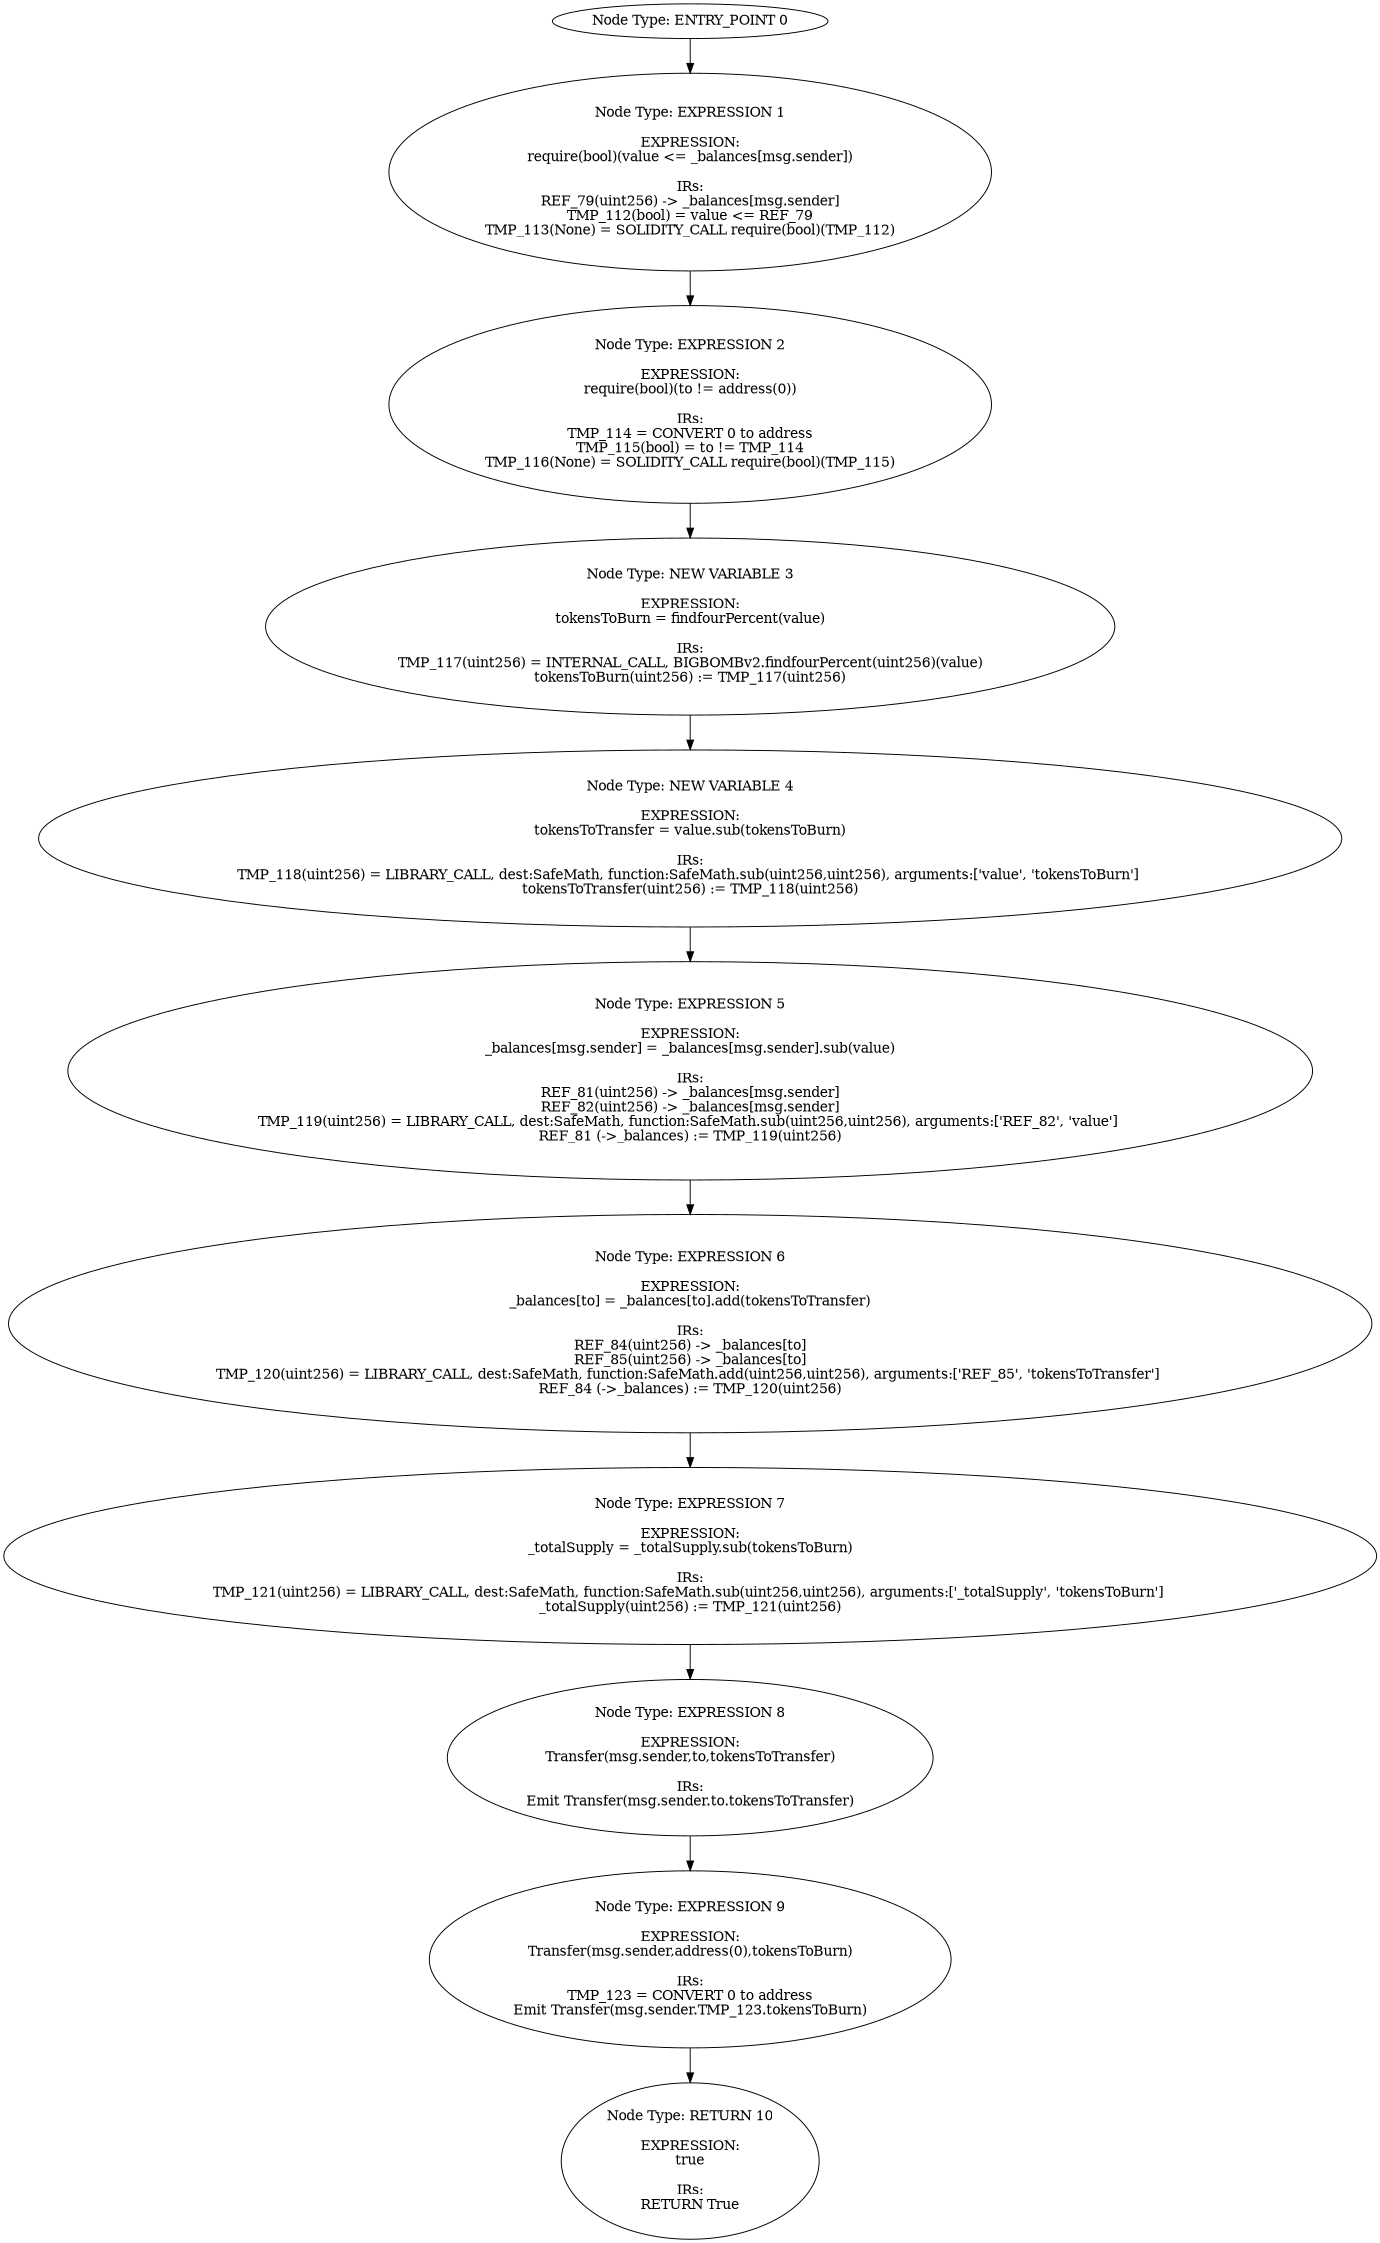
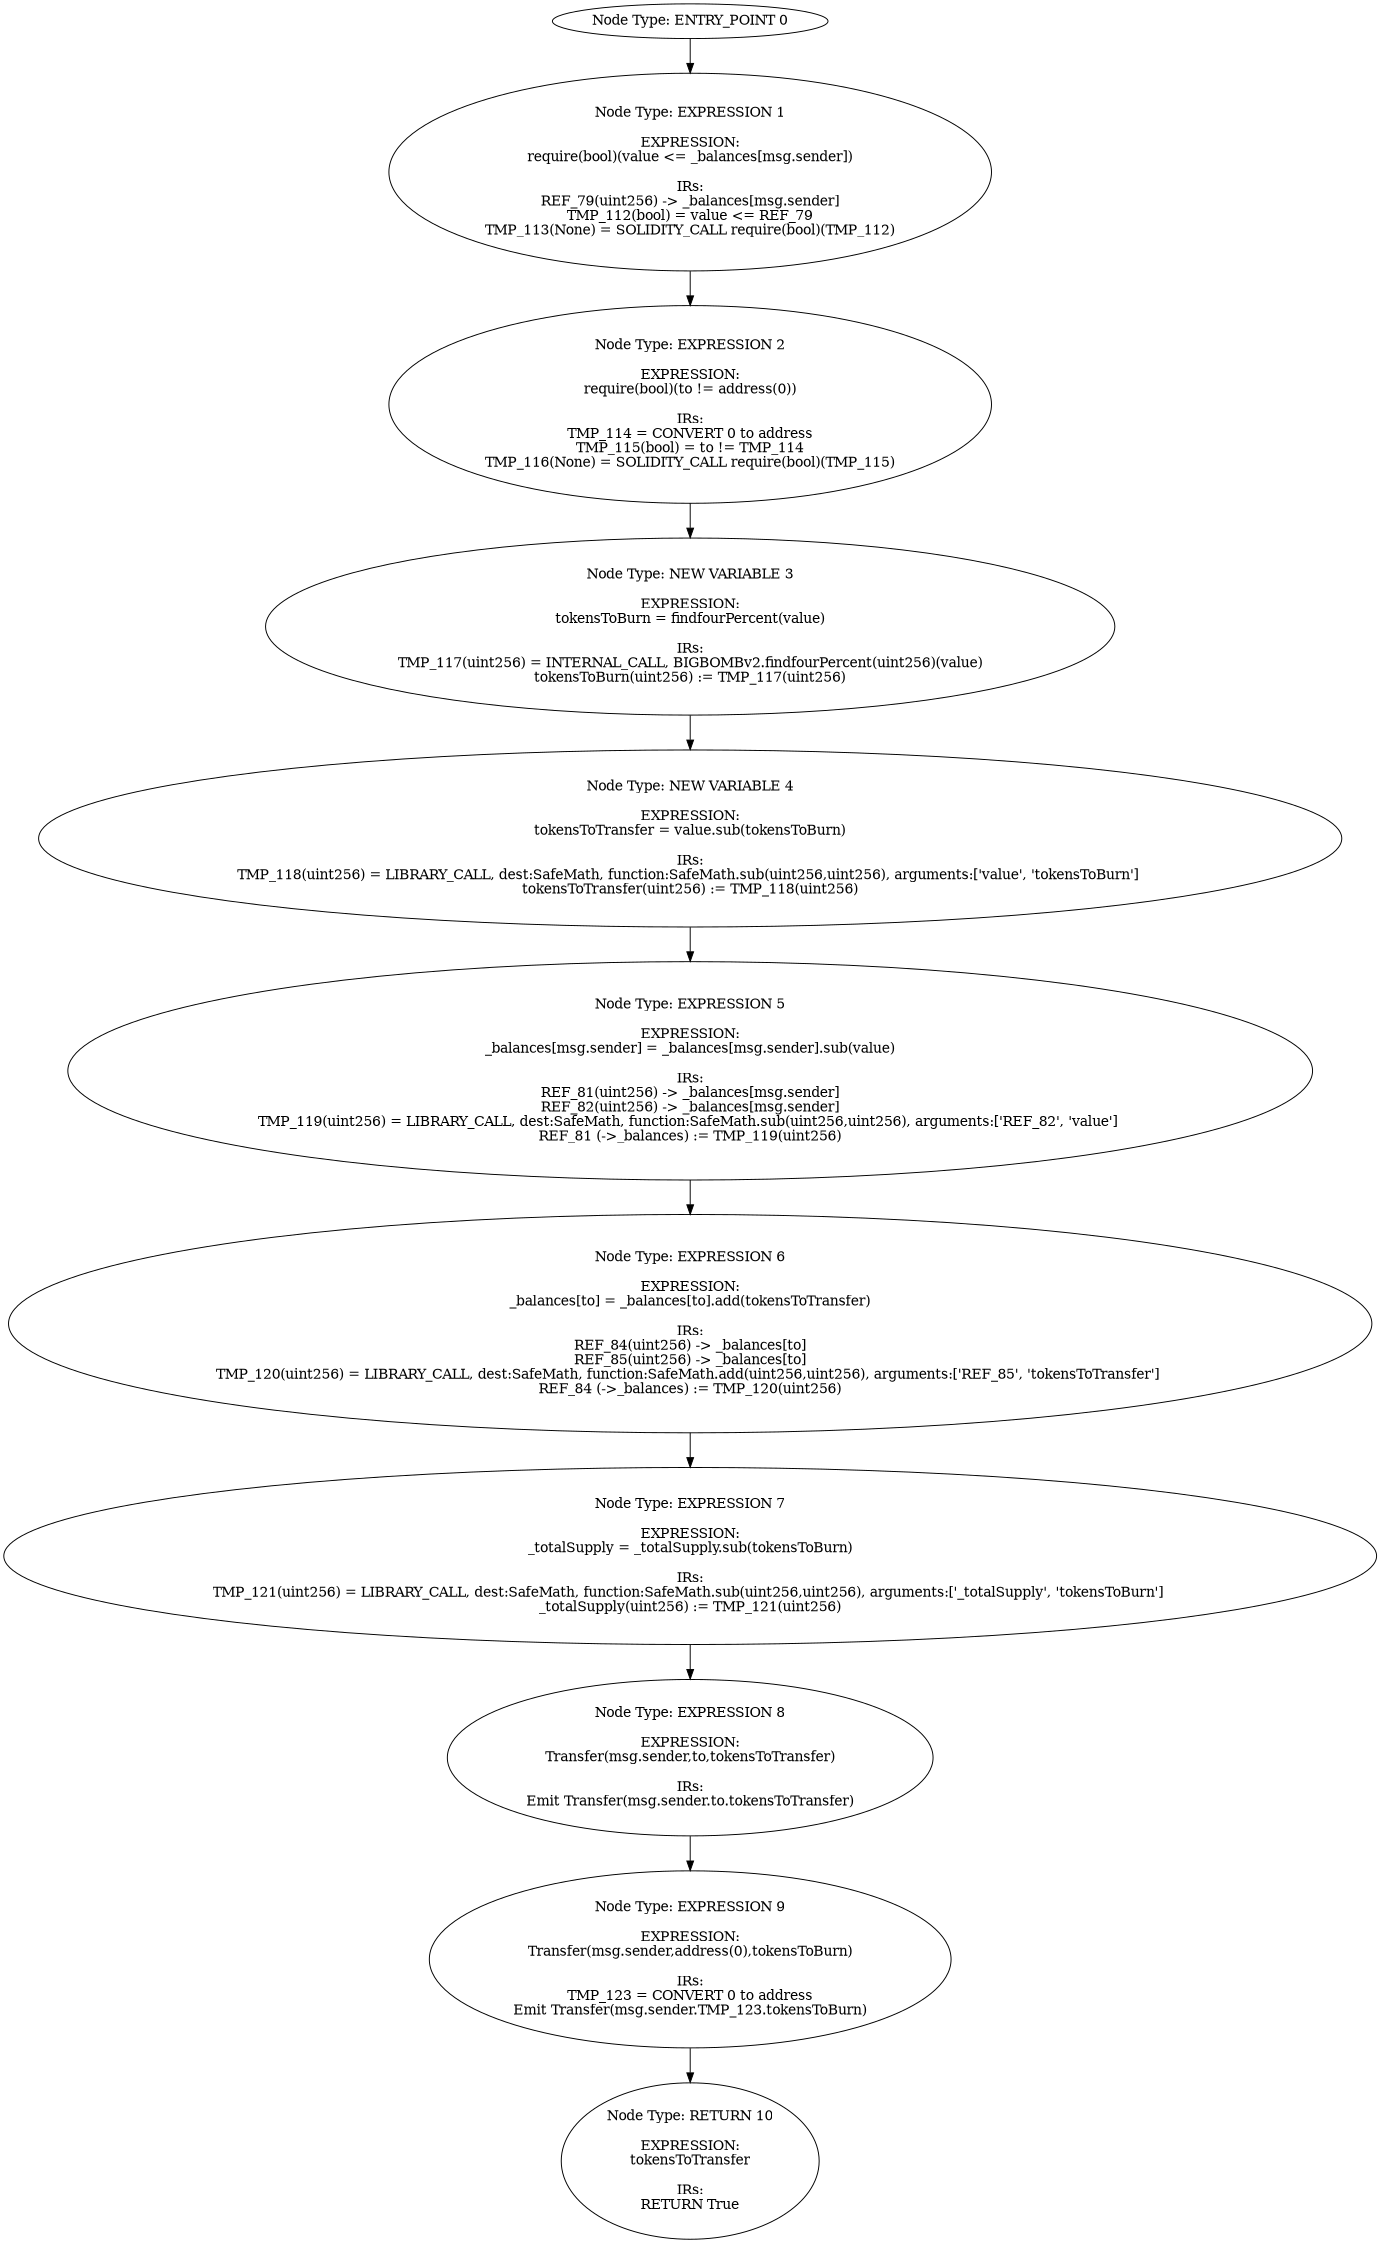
(690, 2161) -> (690, 2161)
